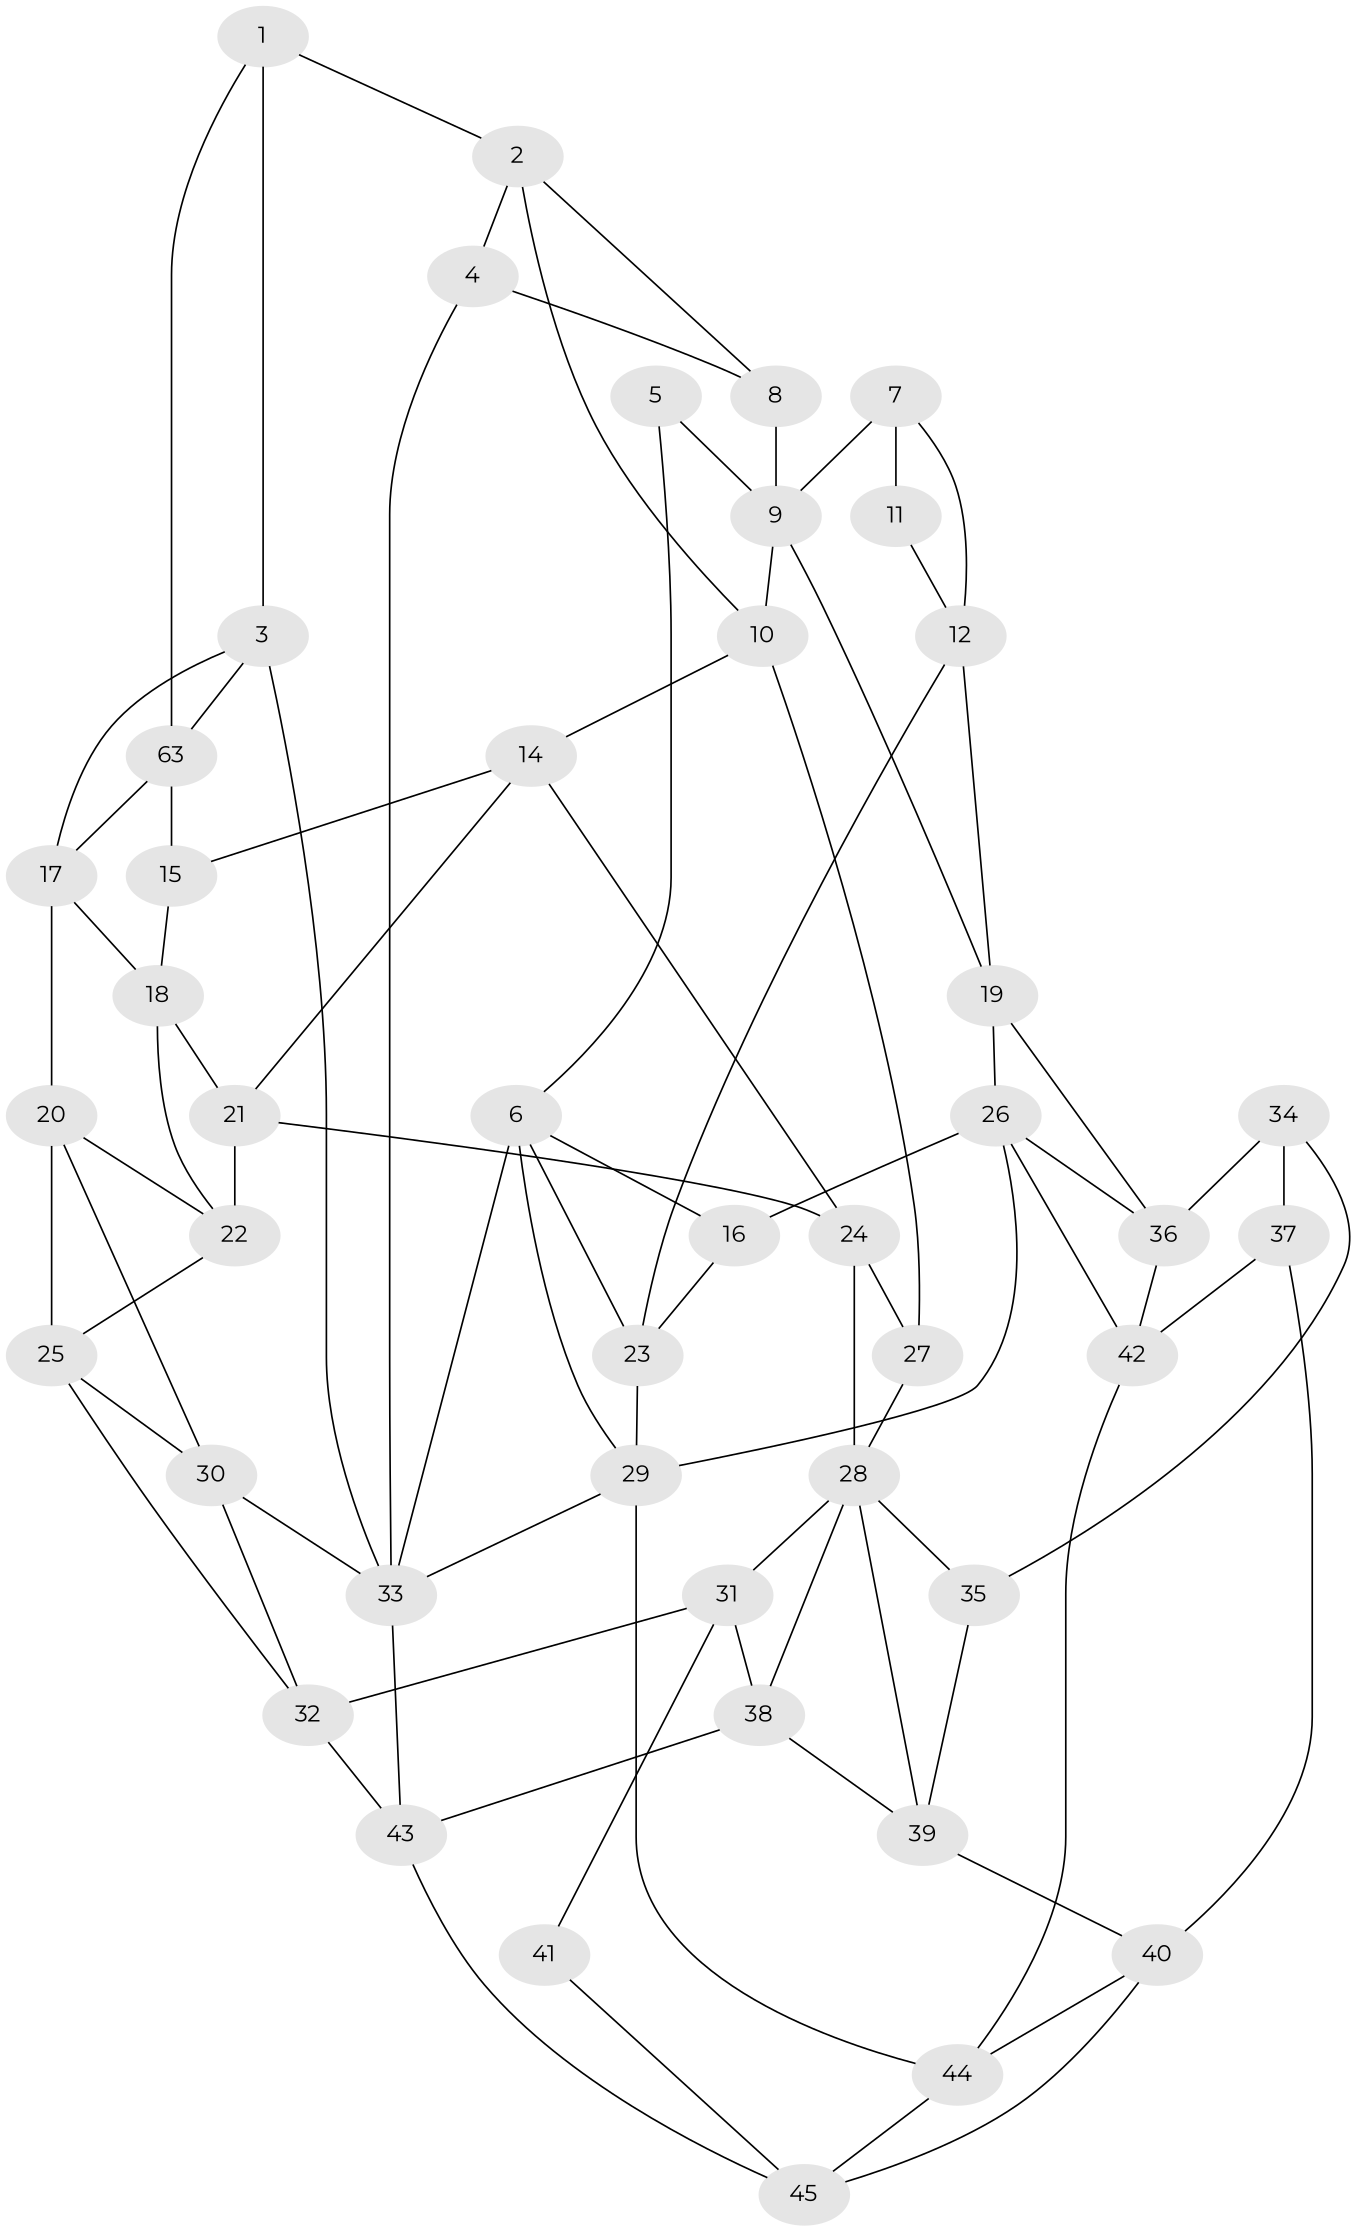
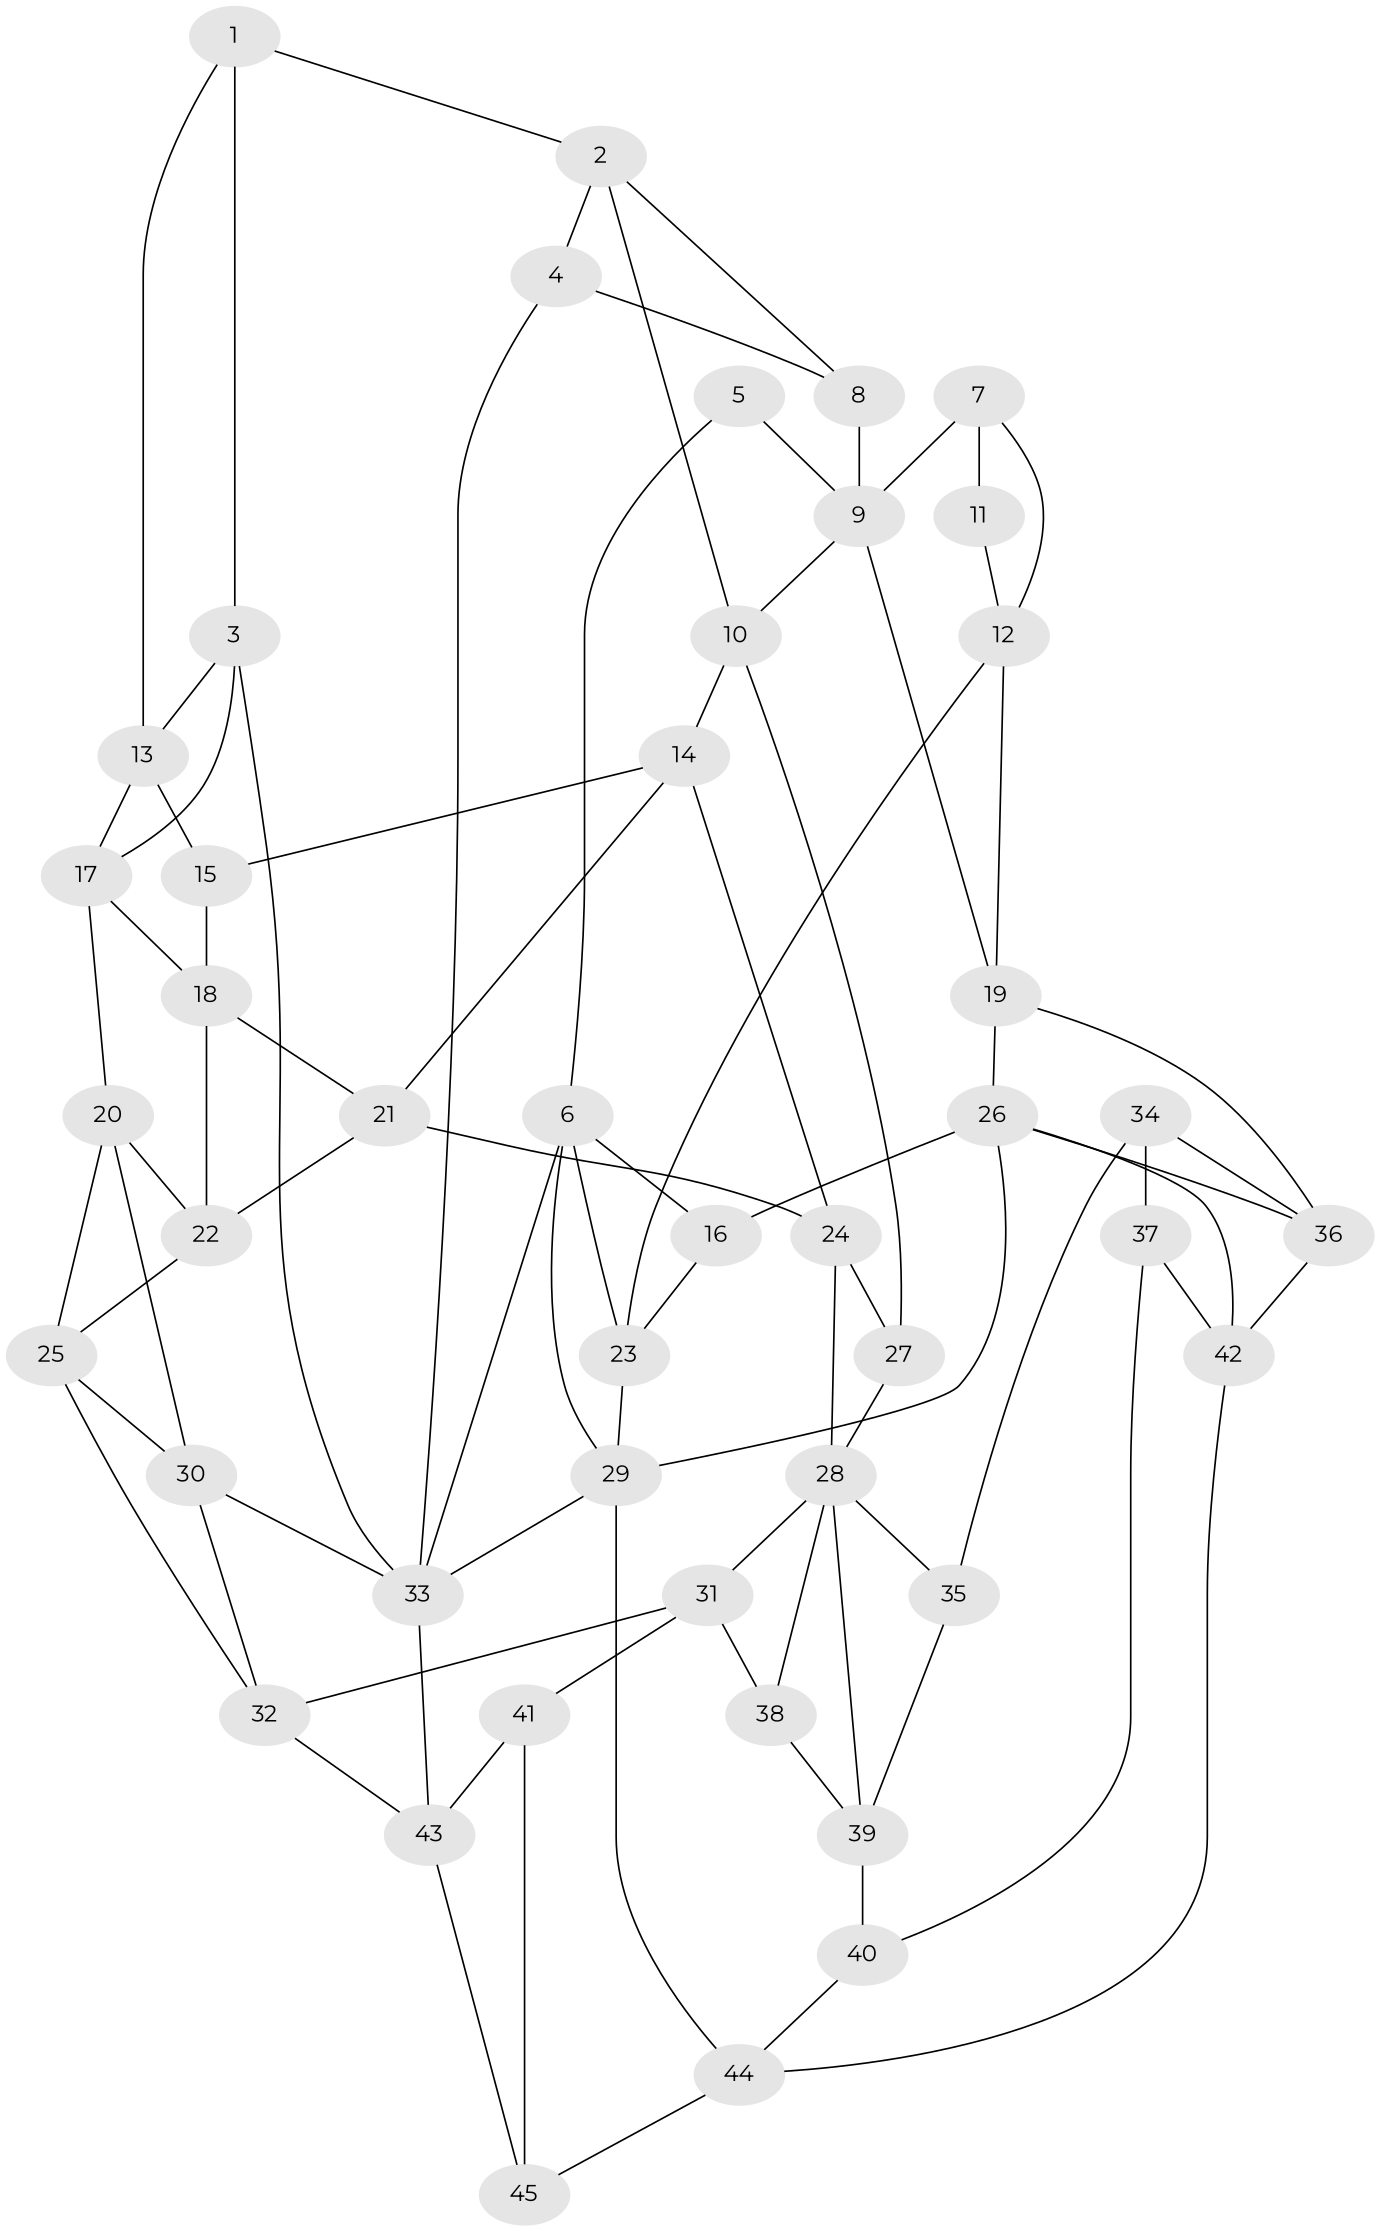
(172, 756) -> (143, 756)
(580, 1775) -> (477, 1775)
(1011, 2109) -> none
